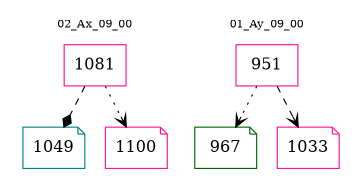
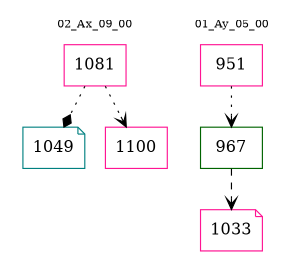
(267, 25) -> (232, 25)
(78, 100) -> (78, 100)
(285, 101) -> (231, 183)
(136, 148) -> (136, 148)
(226, 148) -> (231, 148)
